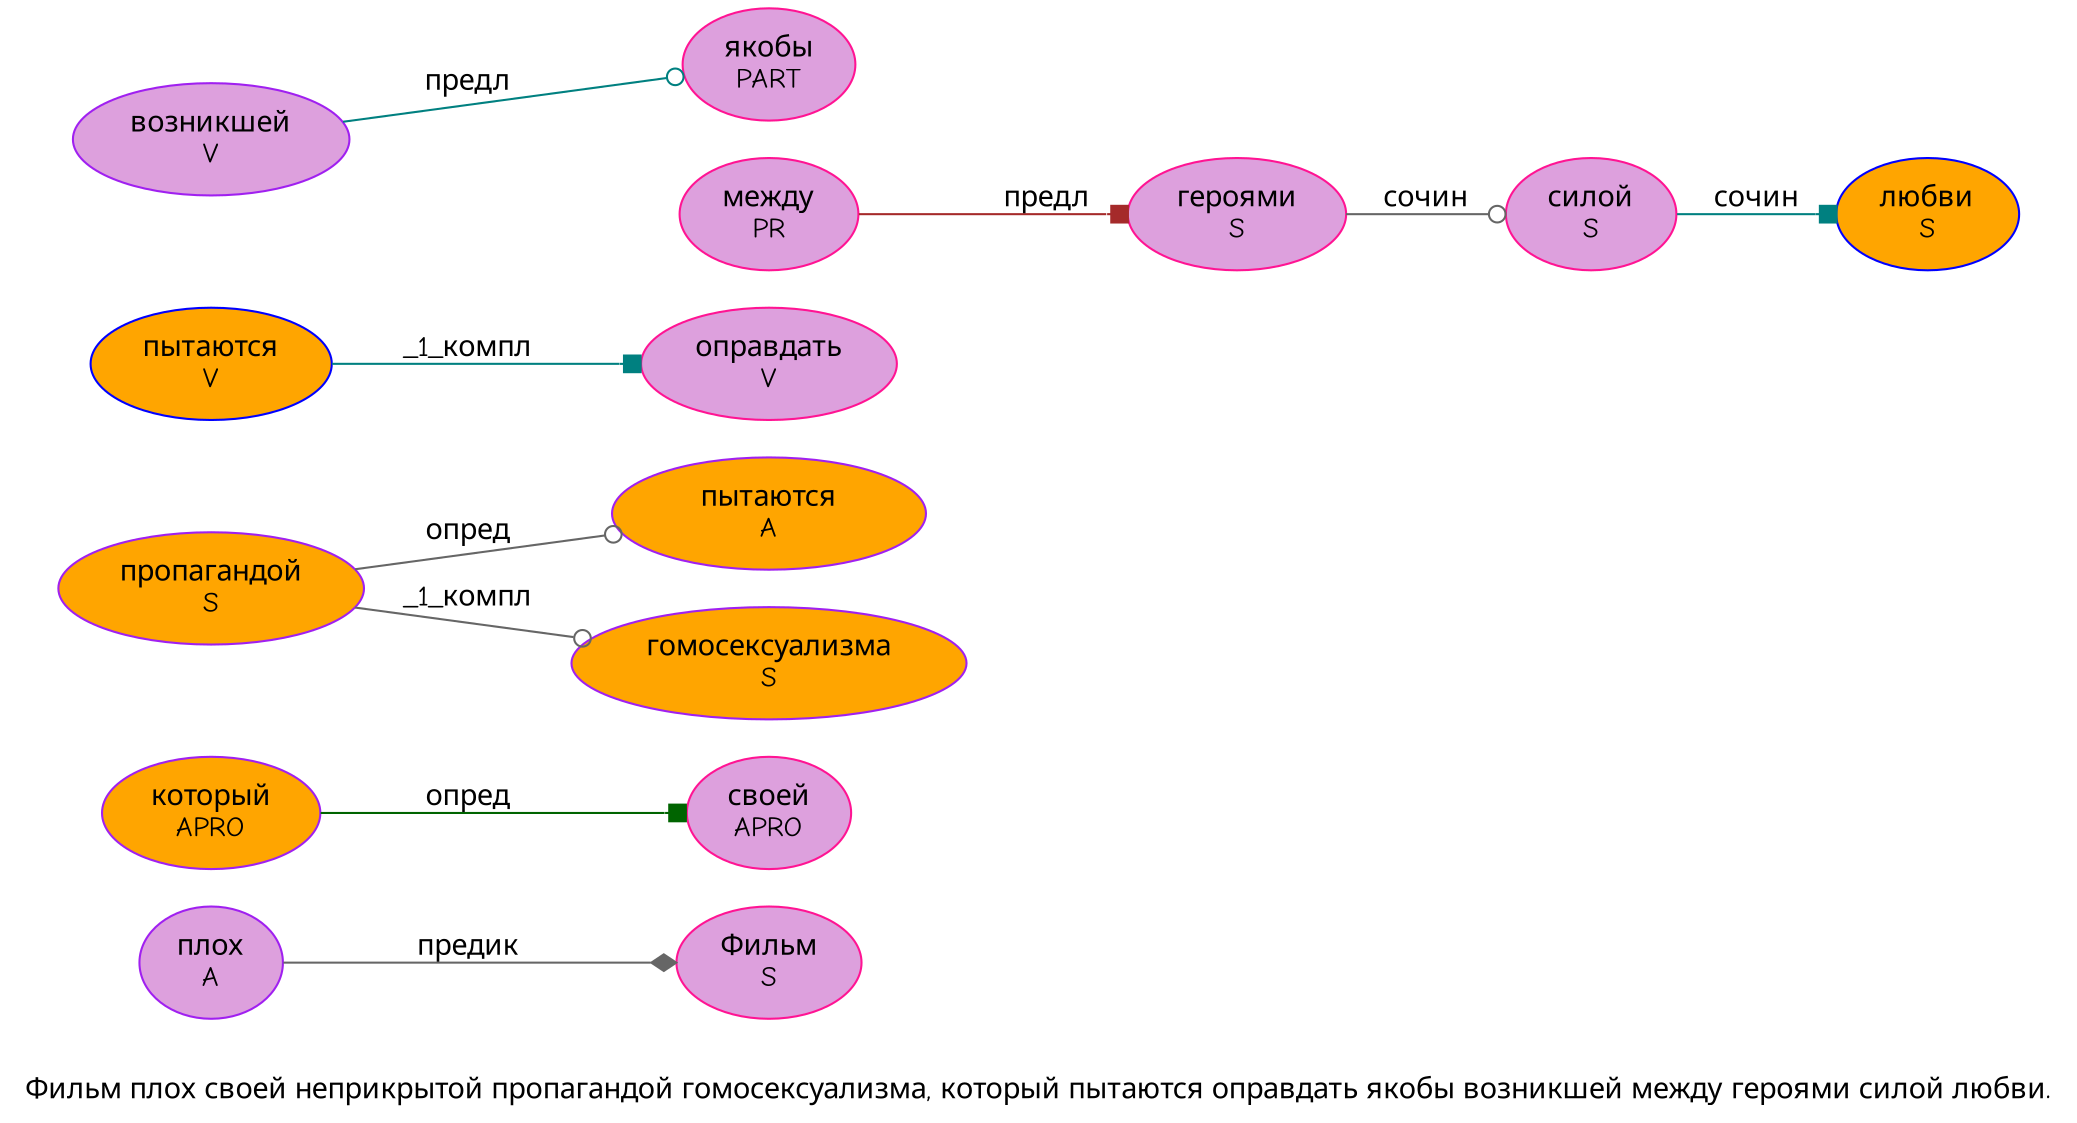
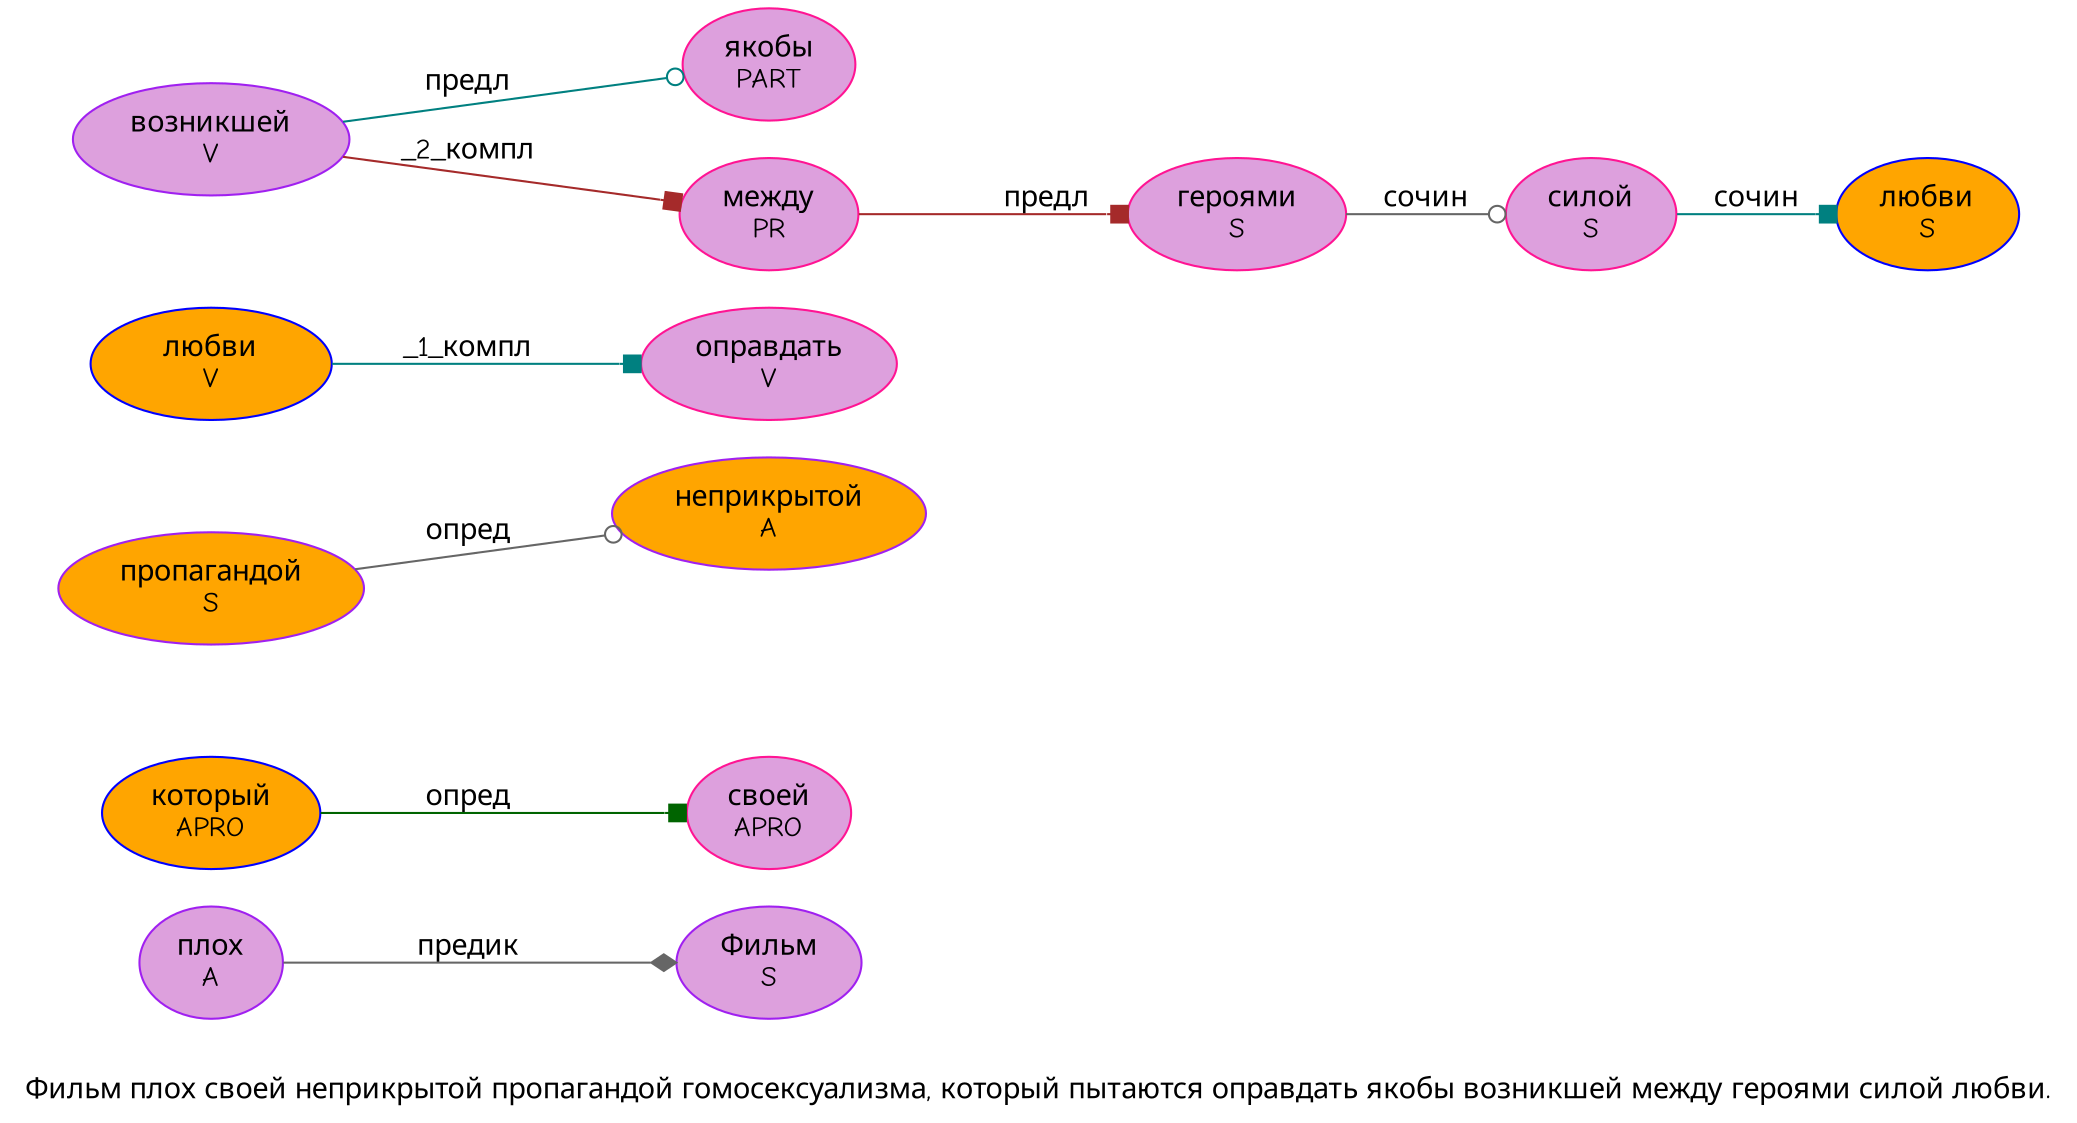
none -> (502, 178)
(211, 364) -> (211, 364)
(769, 514) -> (769, 514)
(769, 663) -> none
(211, 813) -> (211, 813)
(769, 963) -> (769, 963)
